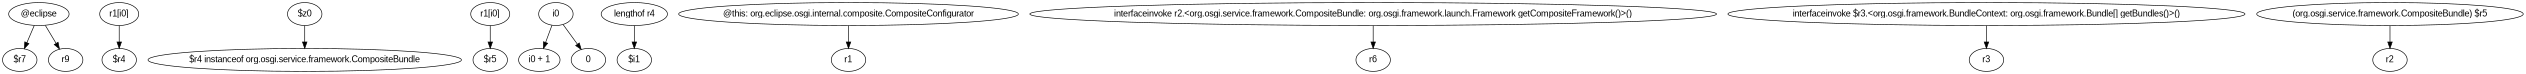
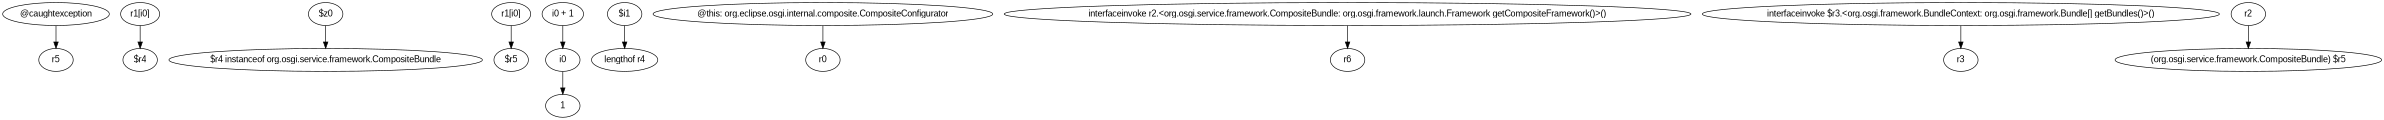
(39, 14) -> (56, 14)
(549, 34) -> (563, 34)
(634, 34) -> (625, 34)
(2390, 34) -> (2248, 34)
(20, 60) -> none
(66, 60) -> (56, 60)
(588, 60) -> (563, 106)
(849, 60) -> (823, 60)
